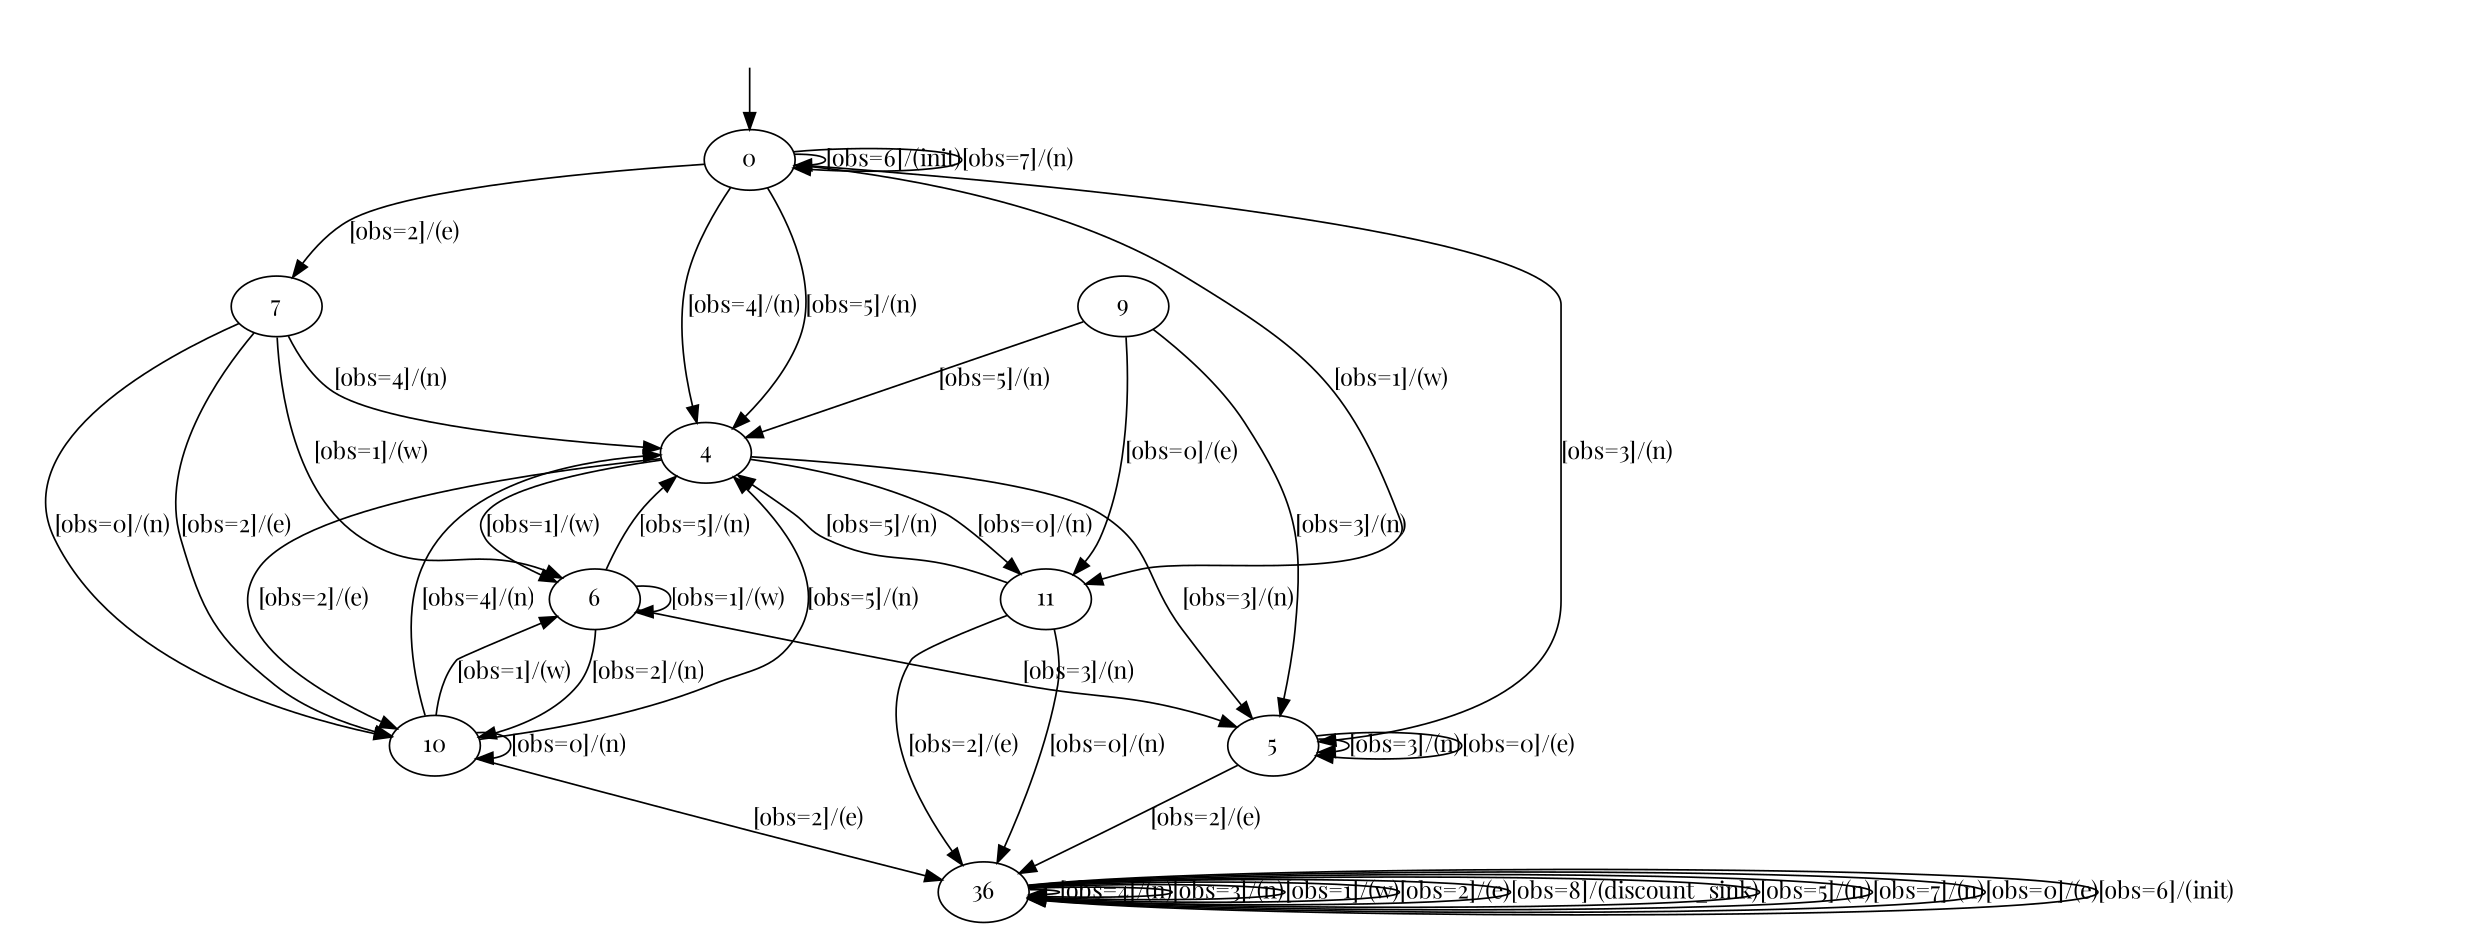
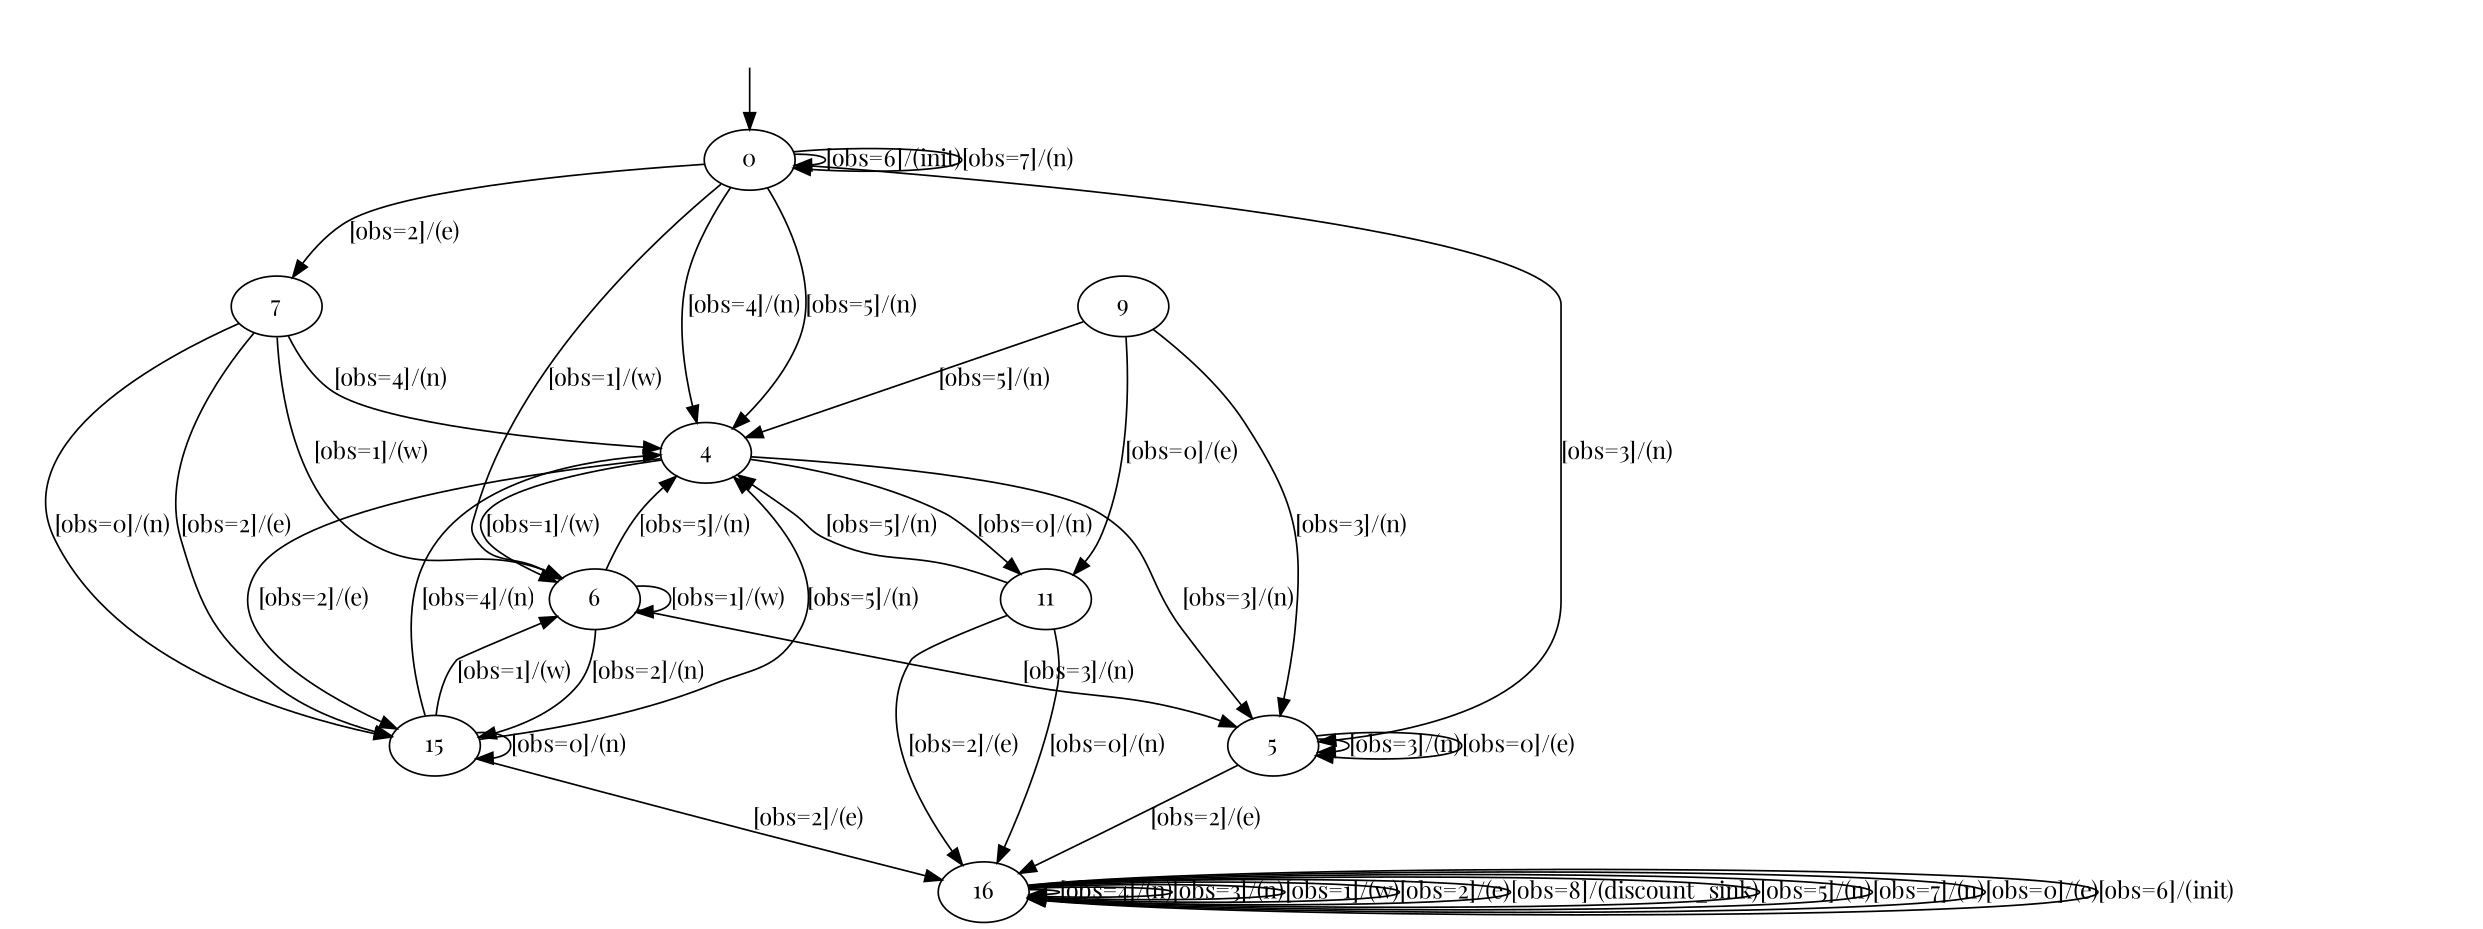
(1288, 346) -> (544, 375)
(435, 746) -> (435, 746)
(984, 892) -> (984, 892)
